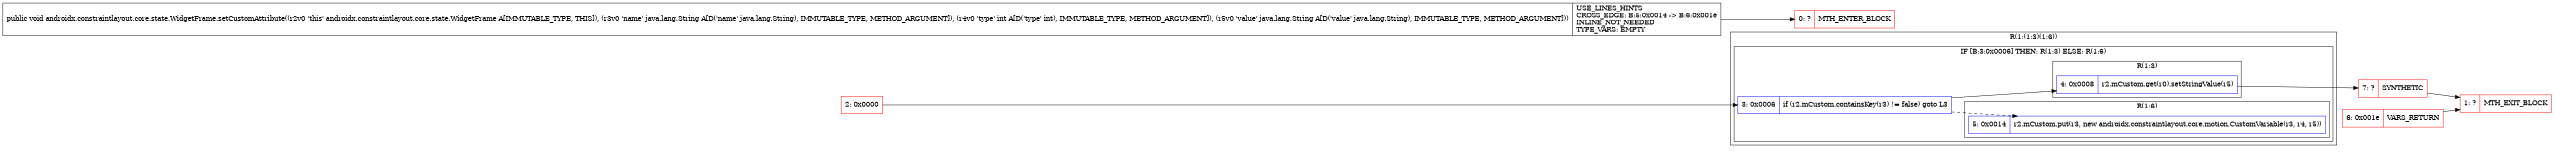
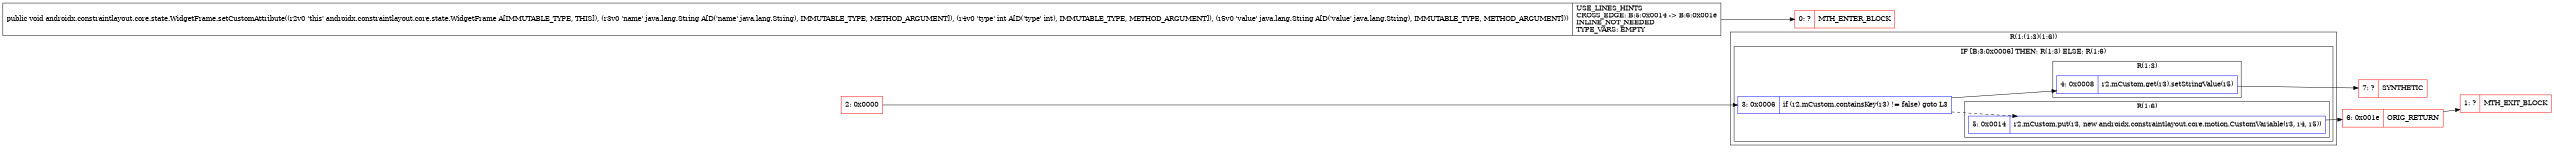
(2168, 85) -> (2168, 85)
(2441, 95) -> none
(2413, 118) -> (2413, 118)
none -> (2332, 120)
